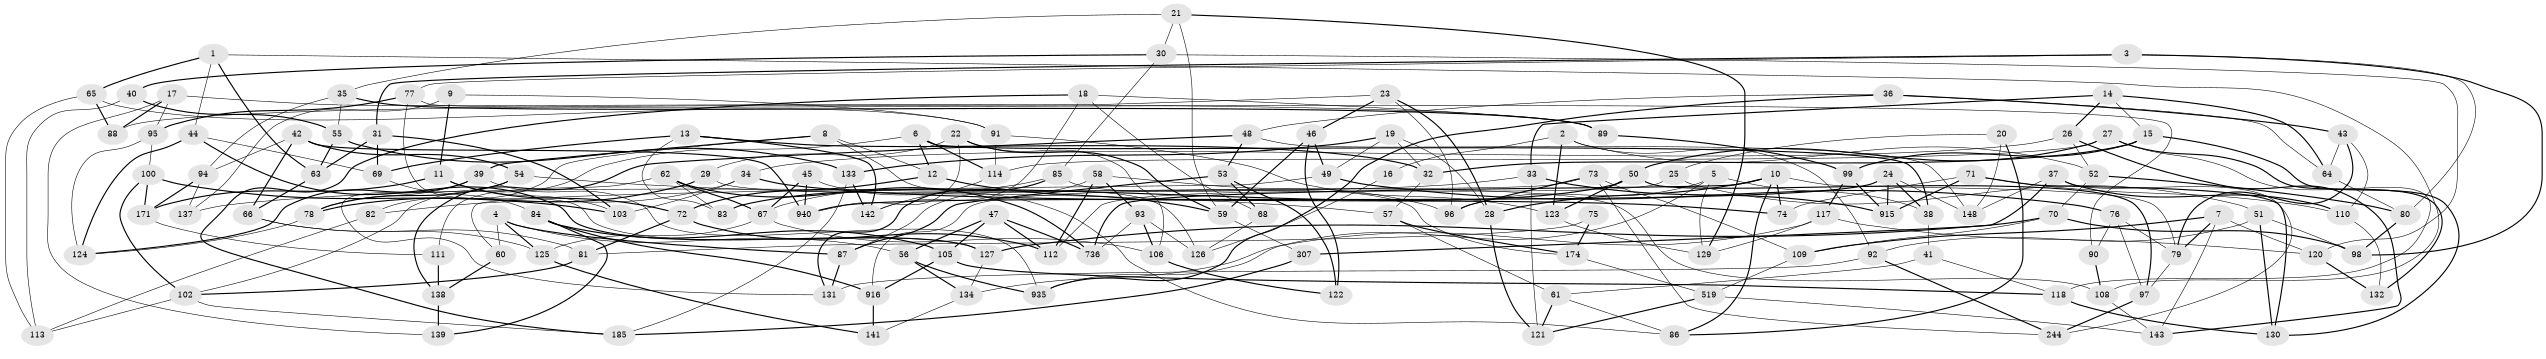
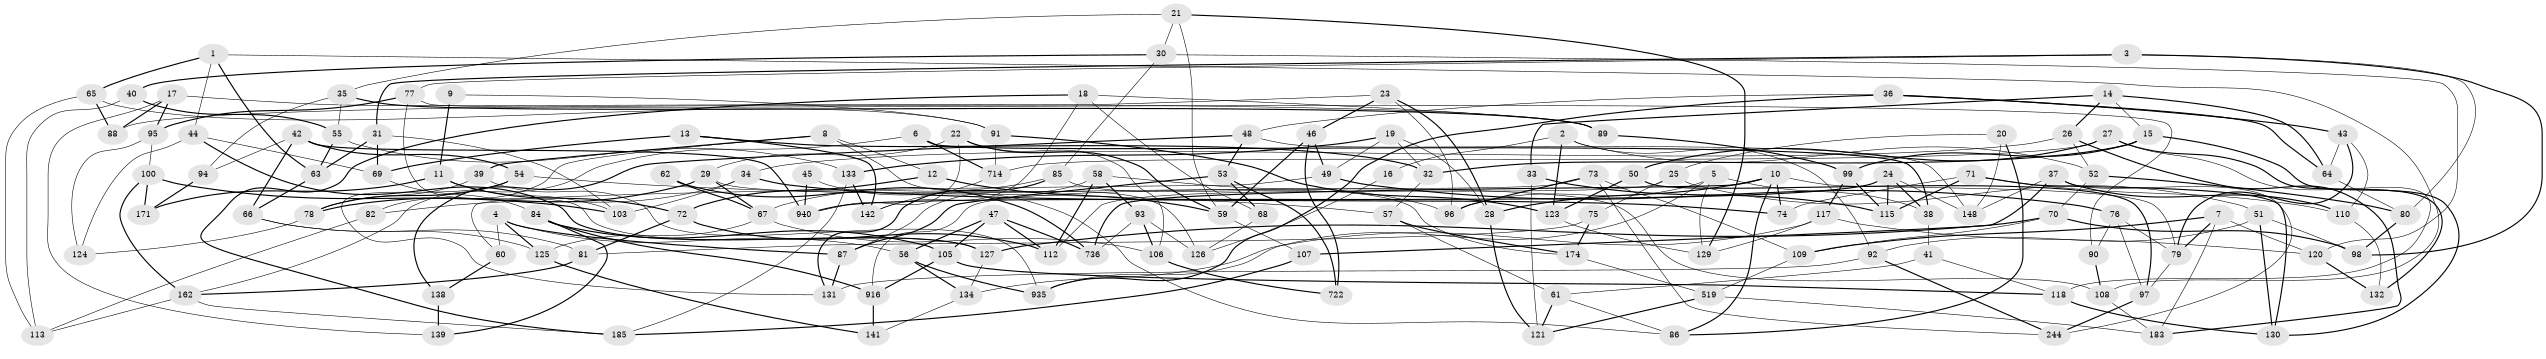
(2118, 108) -> (2118, 108)
(162, 115) -> (162, 115)
(593, 155) -> (593, 155)
(513, 156) -> (513, 156)
(926, 159) -> none
(995, 175) -> (995, 175)
(1274, 175) -> (1274, 175)
(116, 177) -> (116, 177)
(785, 195) -> (742, 200)
none -> (1634, 195)
(281, 212) -> none
(185, 215) -> none
(723, 215) -> none
(1887, 215) -> (1887, 215)
(438, 255) -> none
(1304, 255) -> (1304, 255)
(185, 295) -> (185, 295)
(1336, 295) -> (1336, 295)
(2157, 336) -> (2157, 336)
